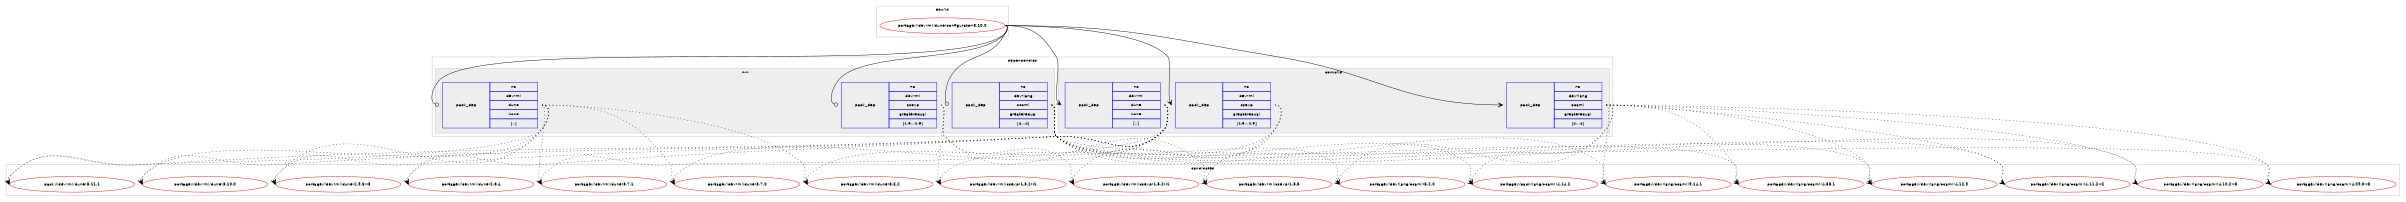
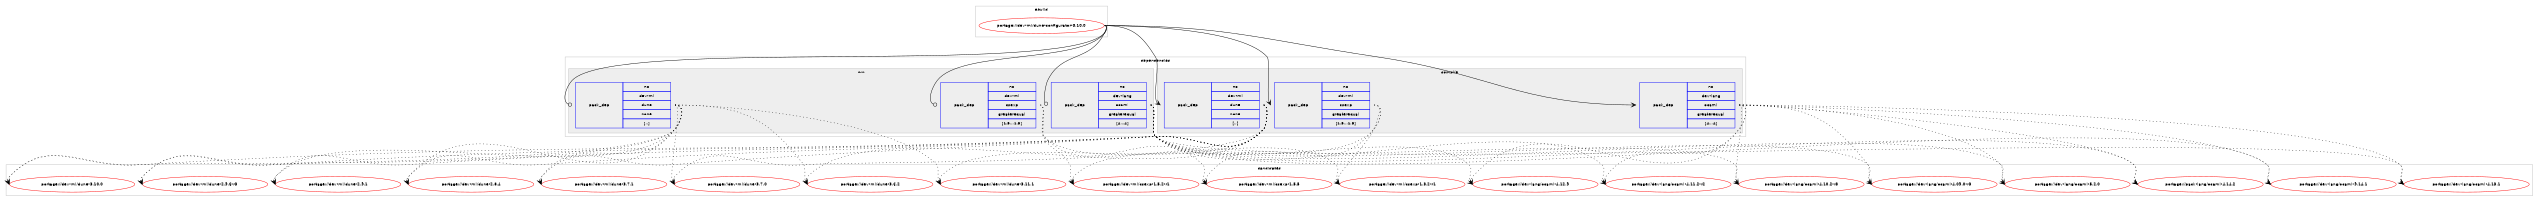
(72, 184) -> (1003, 184)
none -> (338, 184)
(1801, 184) -> (2467, 184)
